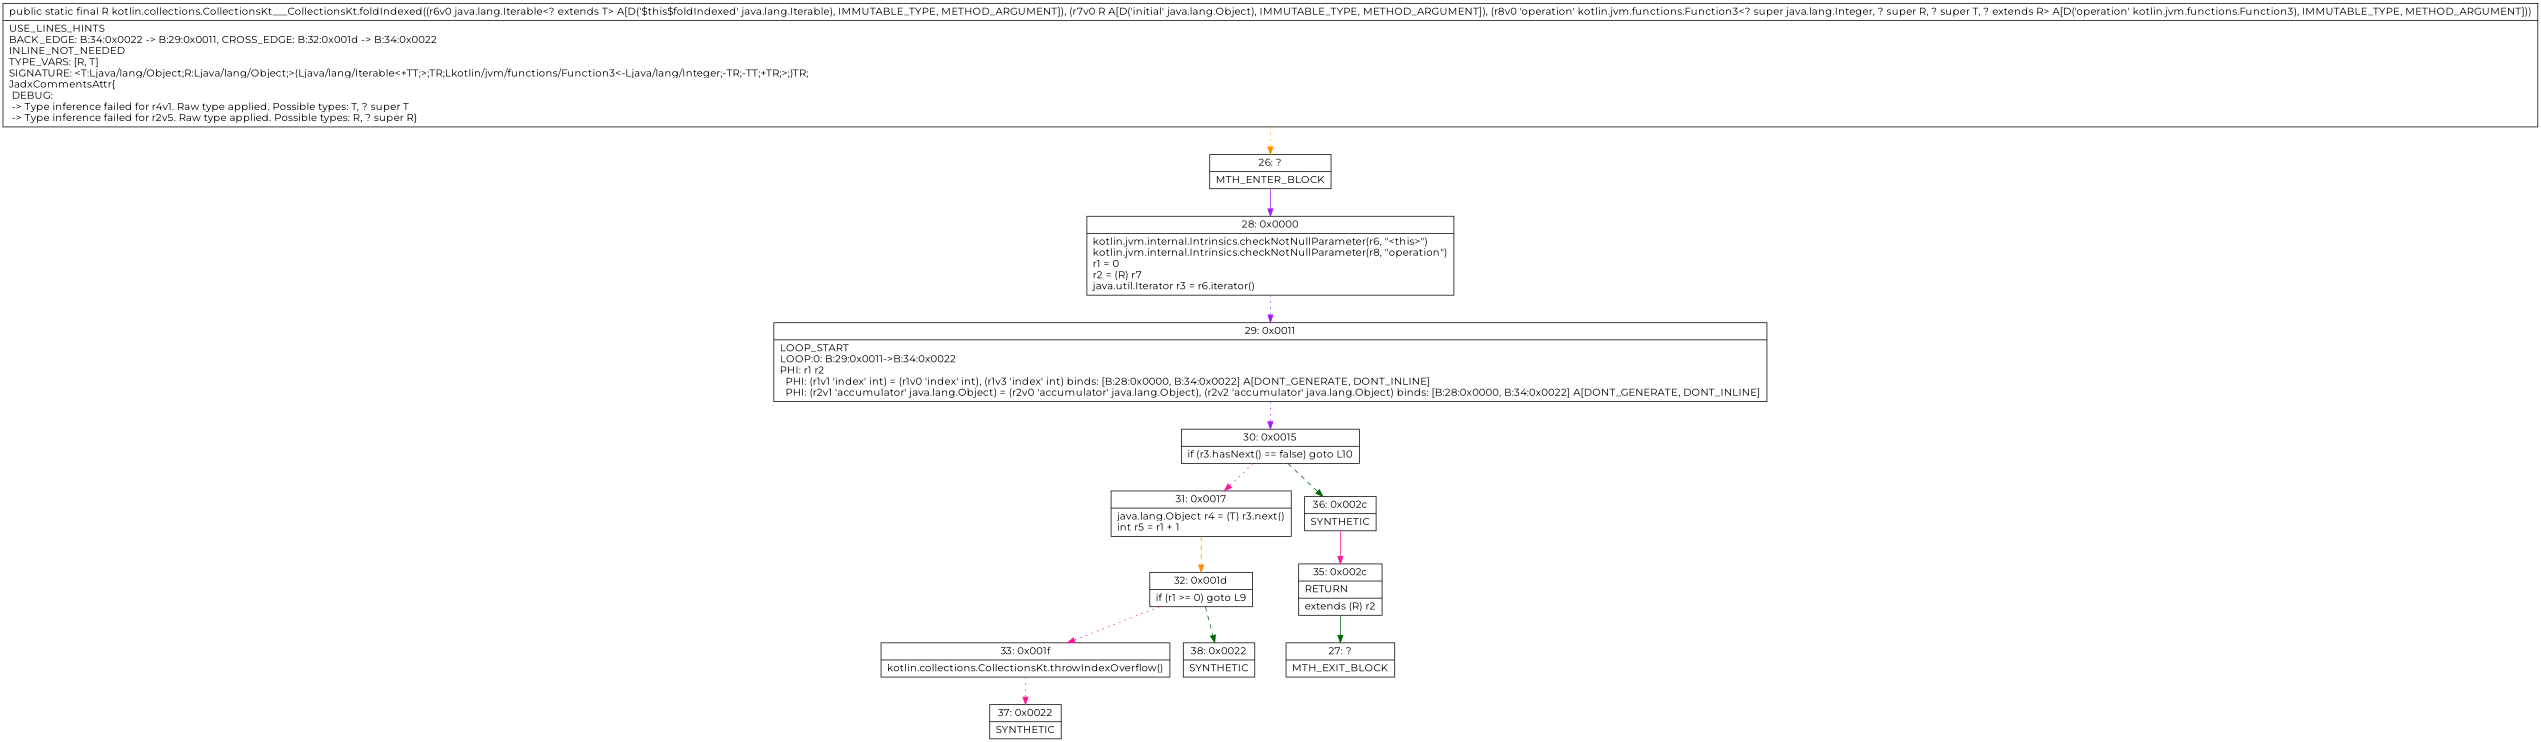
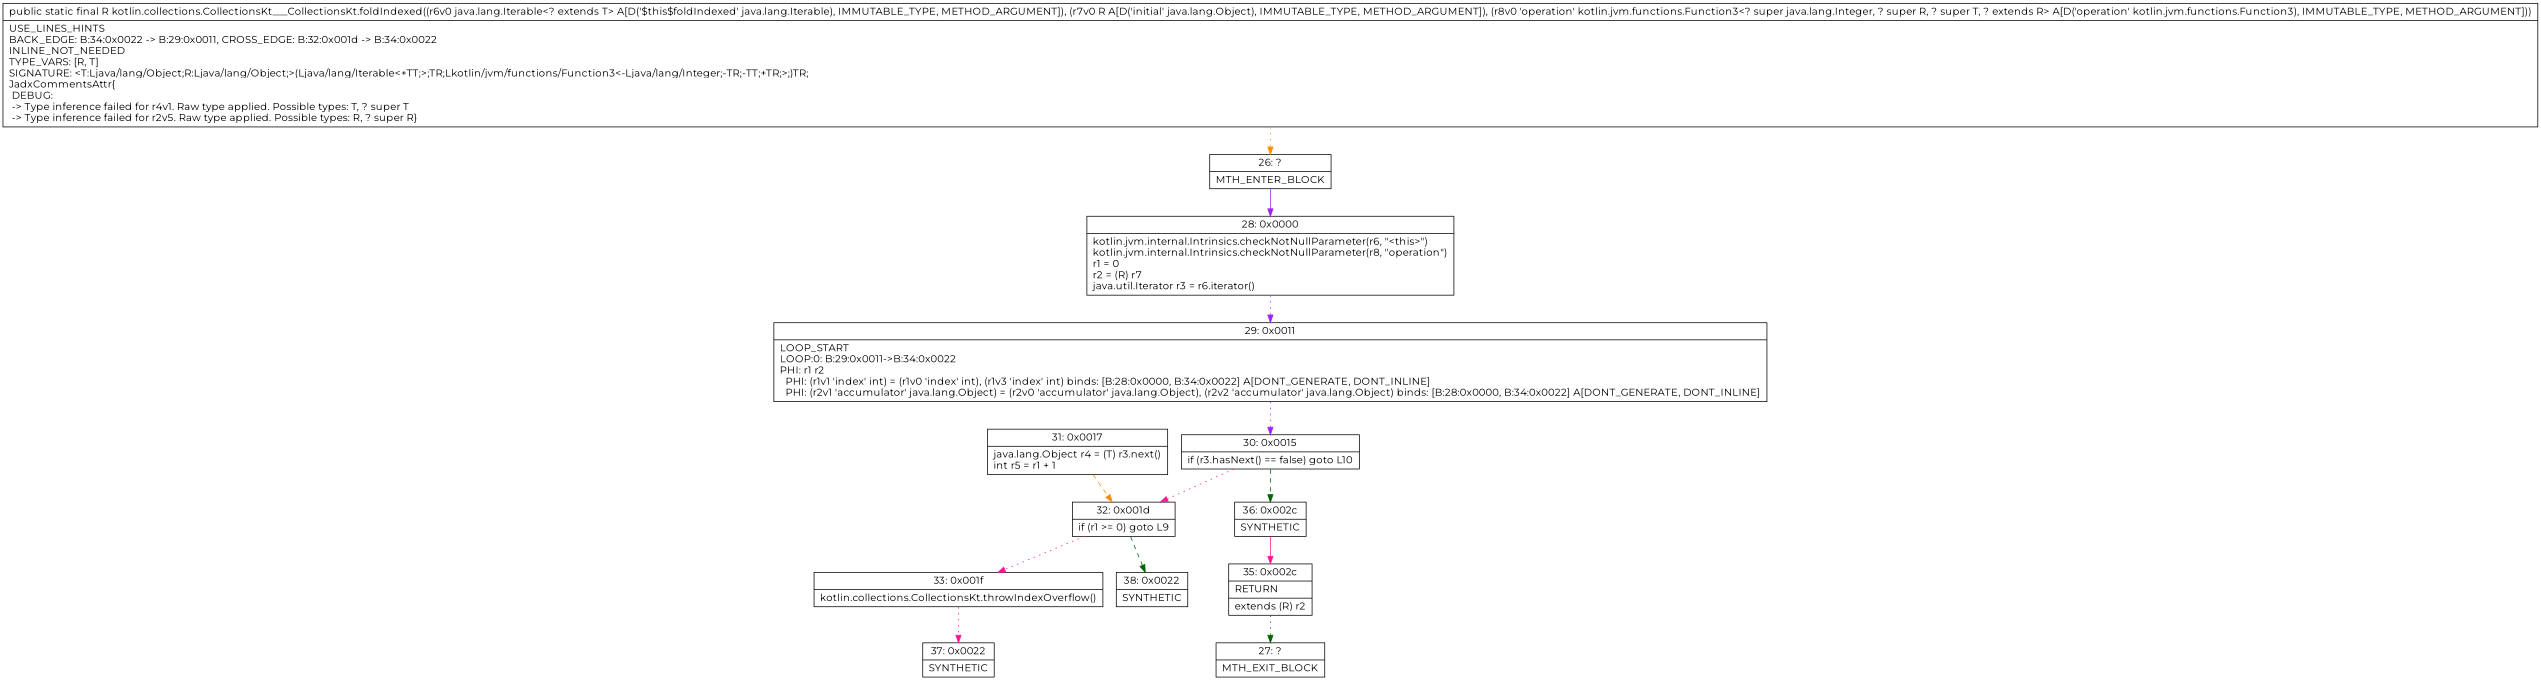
(1241, 475) -> (1201, 484)
(1340, 625) -> (1270, 625)
